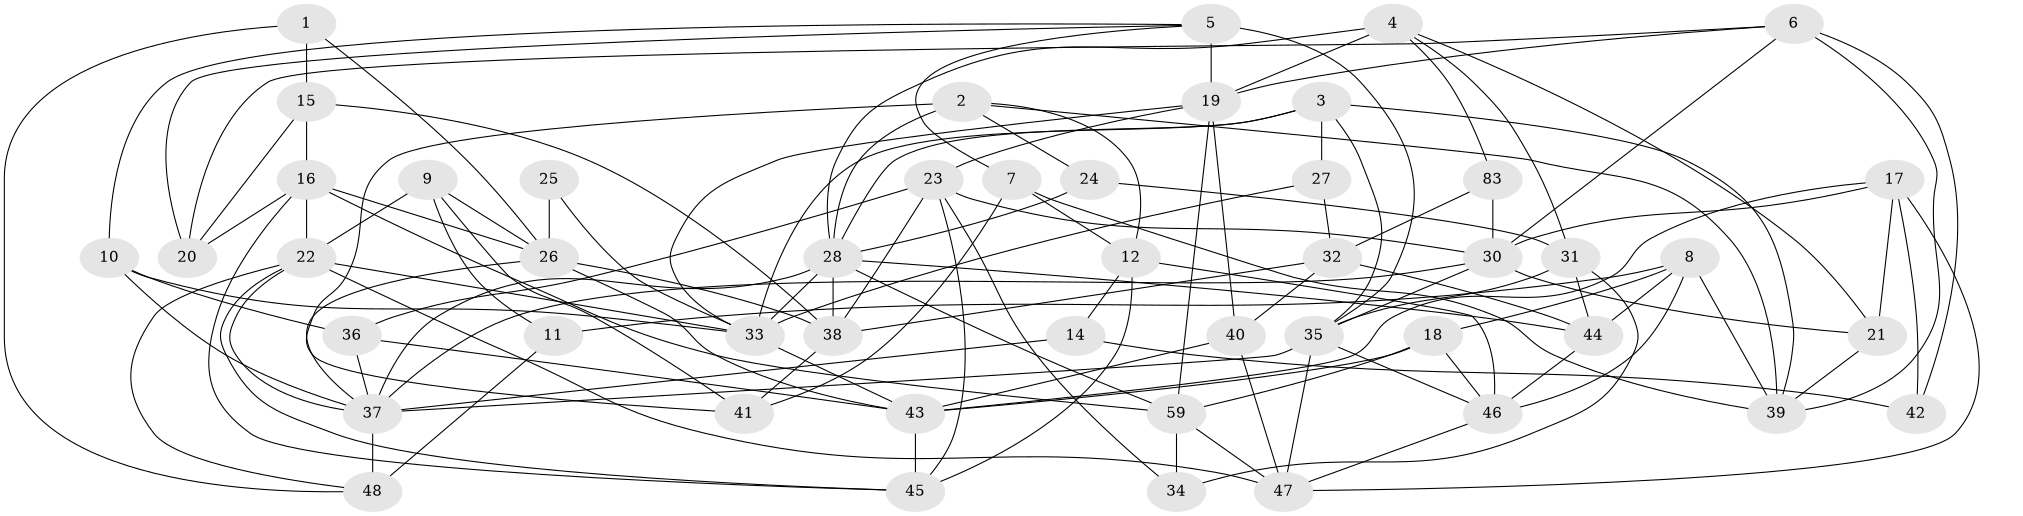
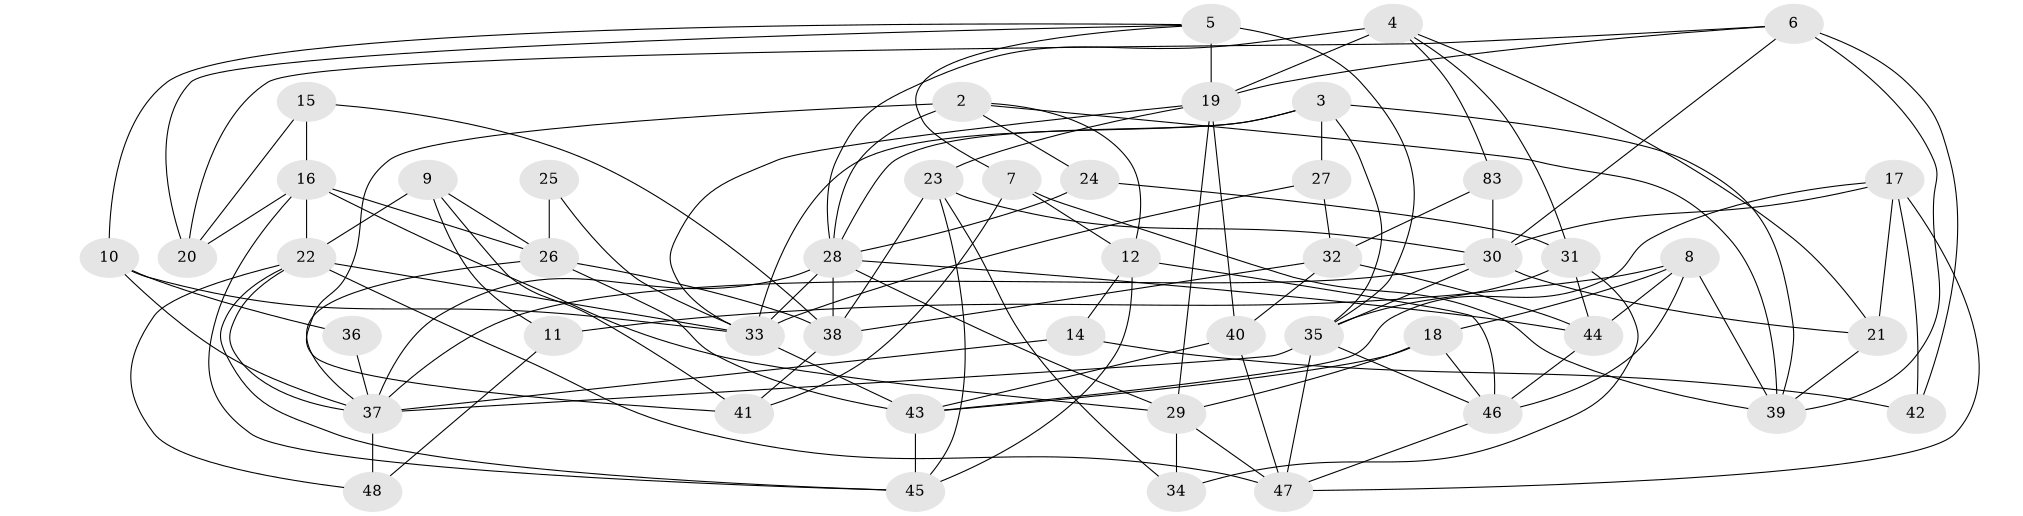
(307, 24) -> none
(643, 264) -> none
(634, 374) -> none
(1176, 414) -> (1176, 414)
